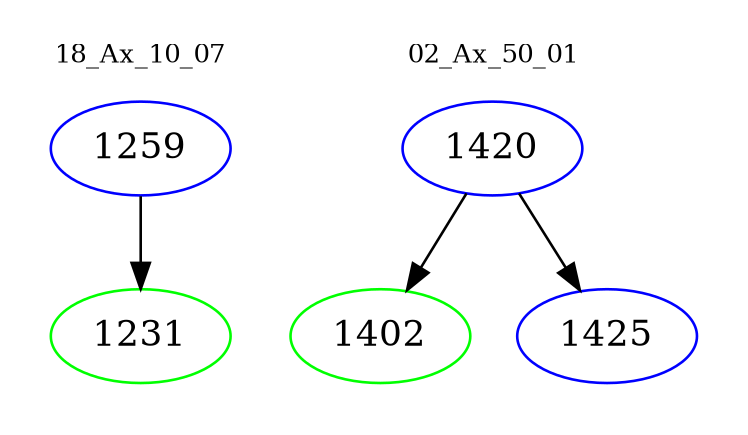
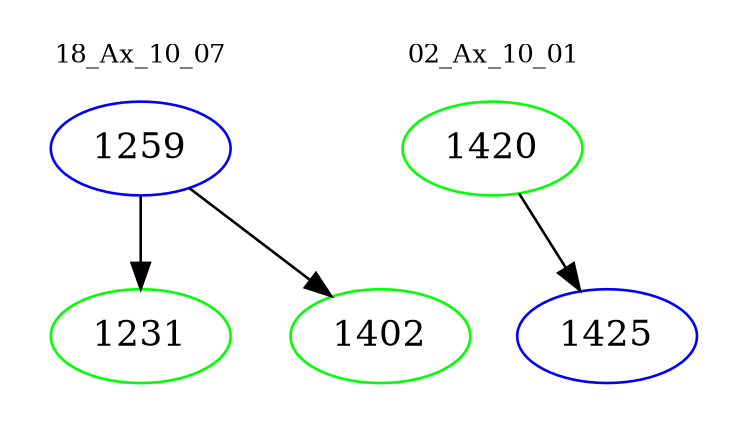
(494, 56) -> (494, 56)
(492, 149) -> (492, 149)
(444, 230) -> (234, 222)
